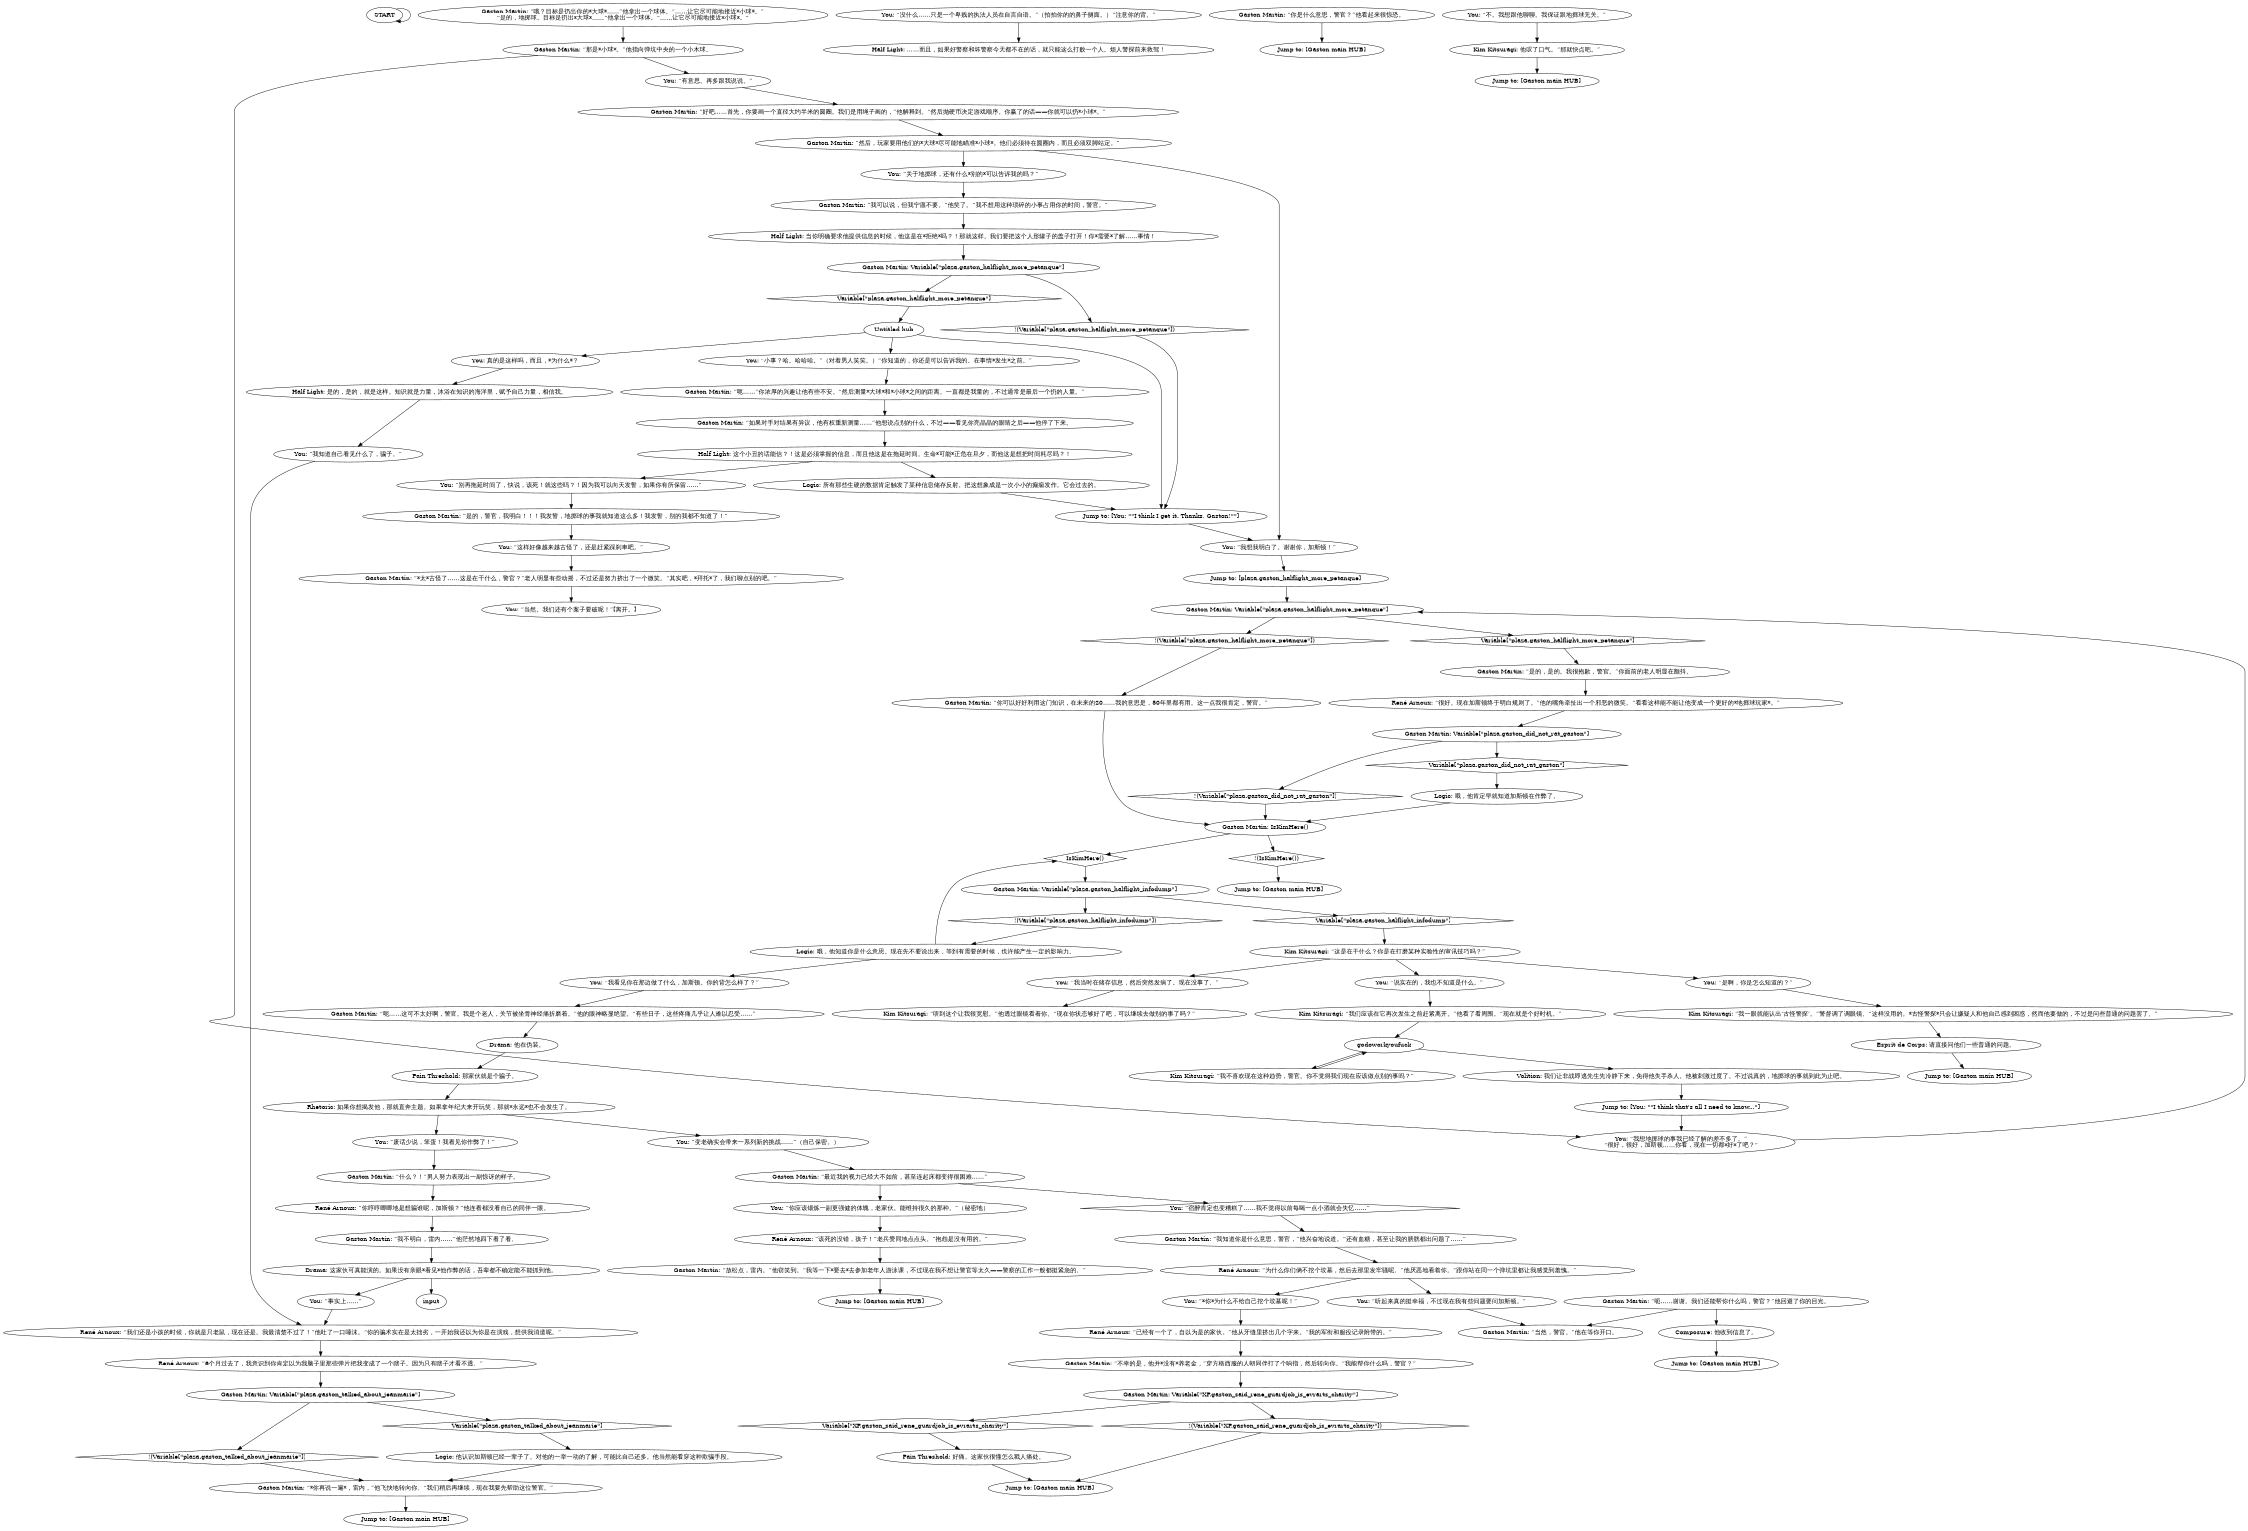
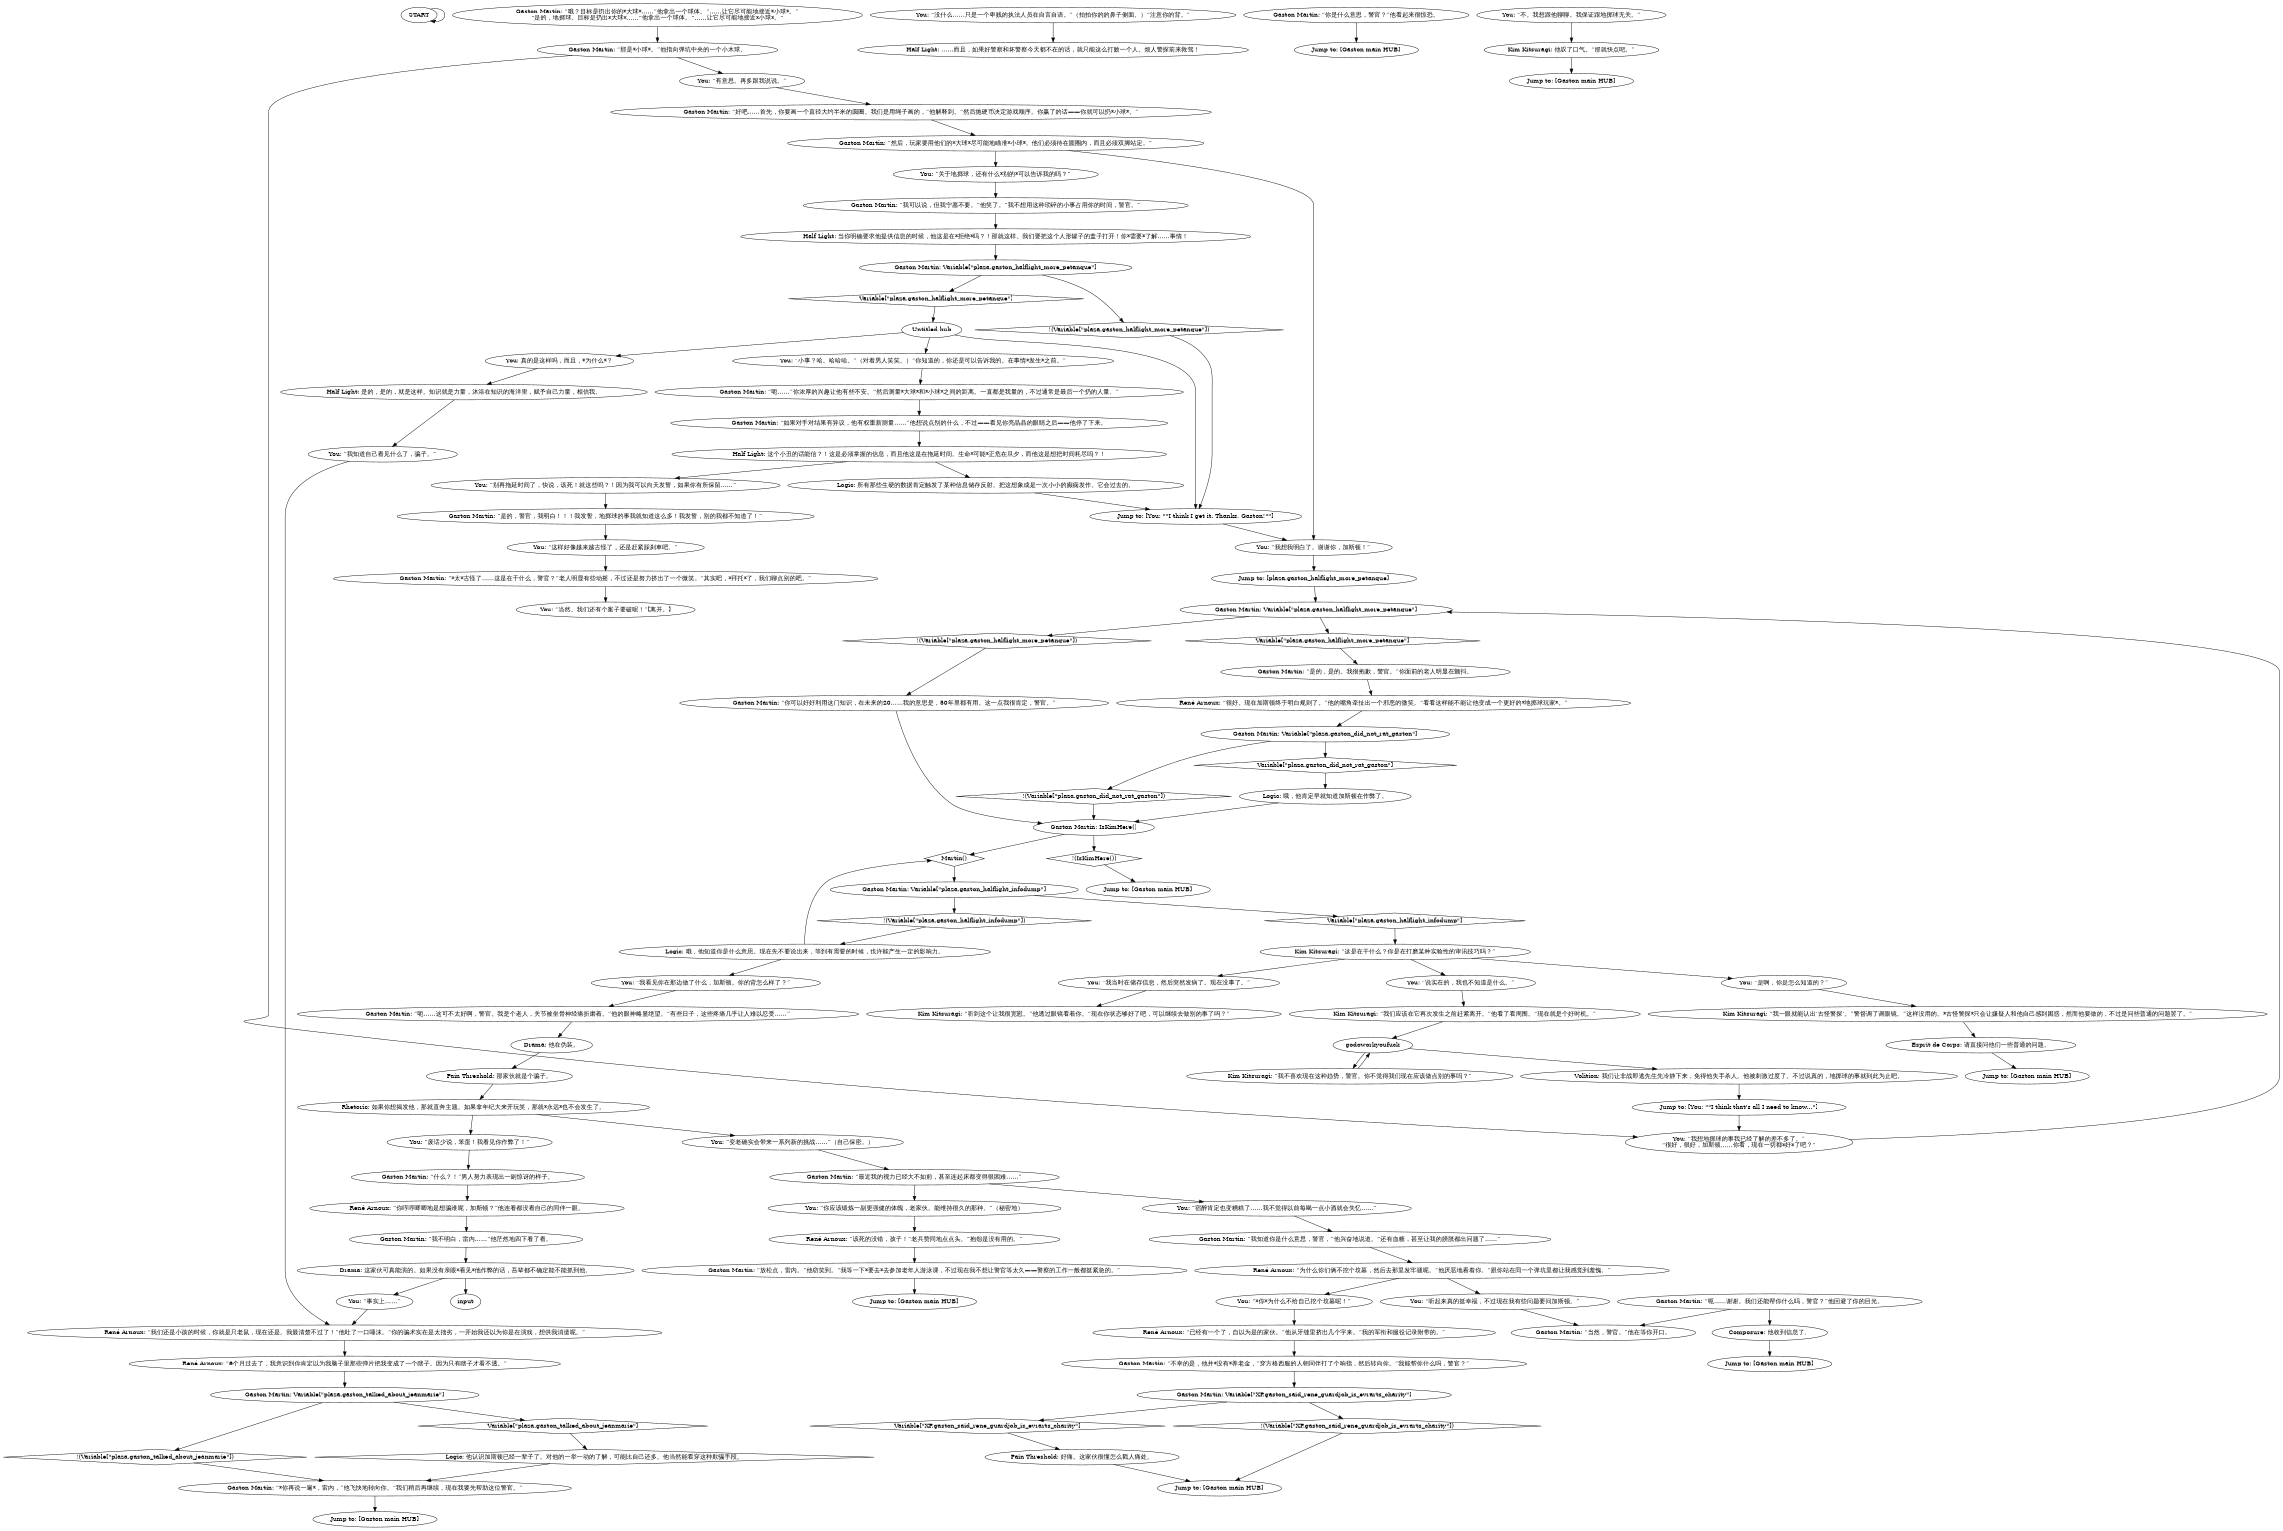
(1085, 859) -> (954, 859)
(1270, 1208) -> (1277, 1208)
(584, 1457) -> (594, 1457)
